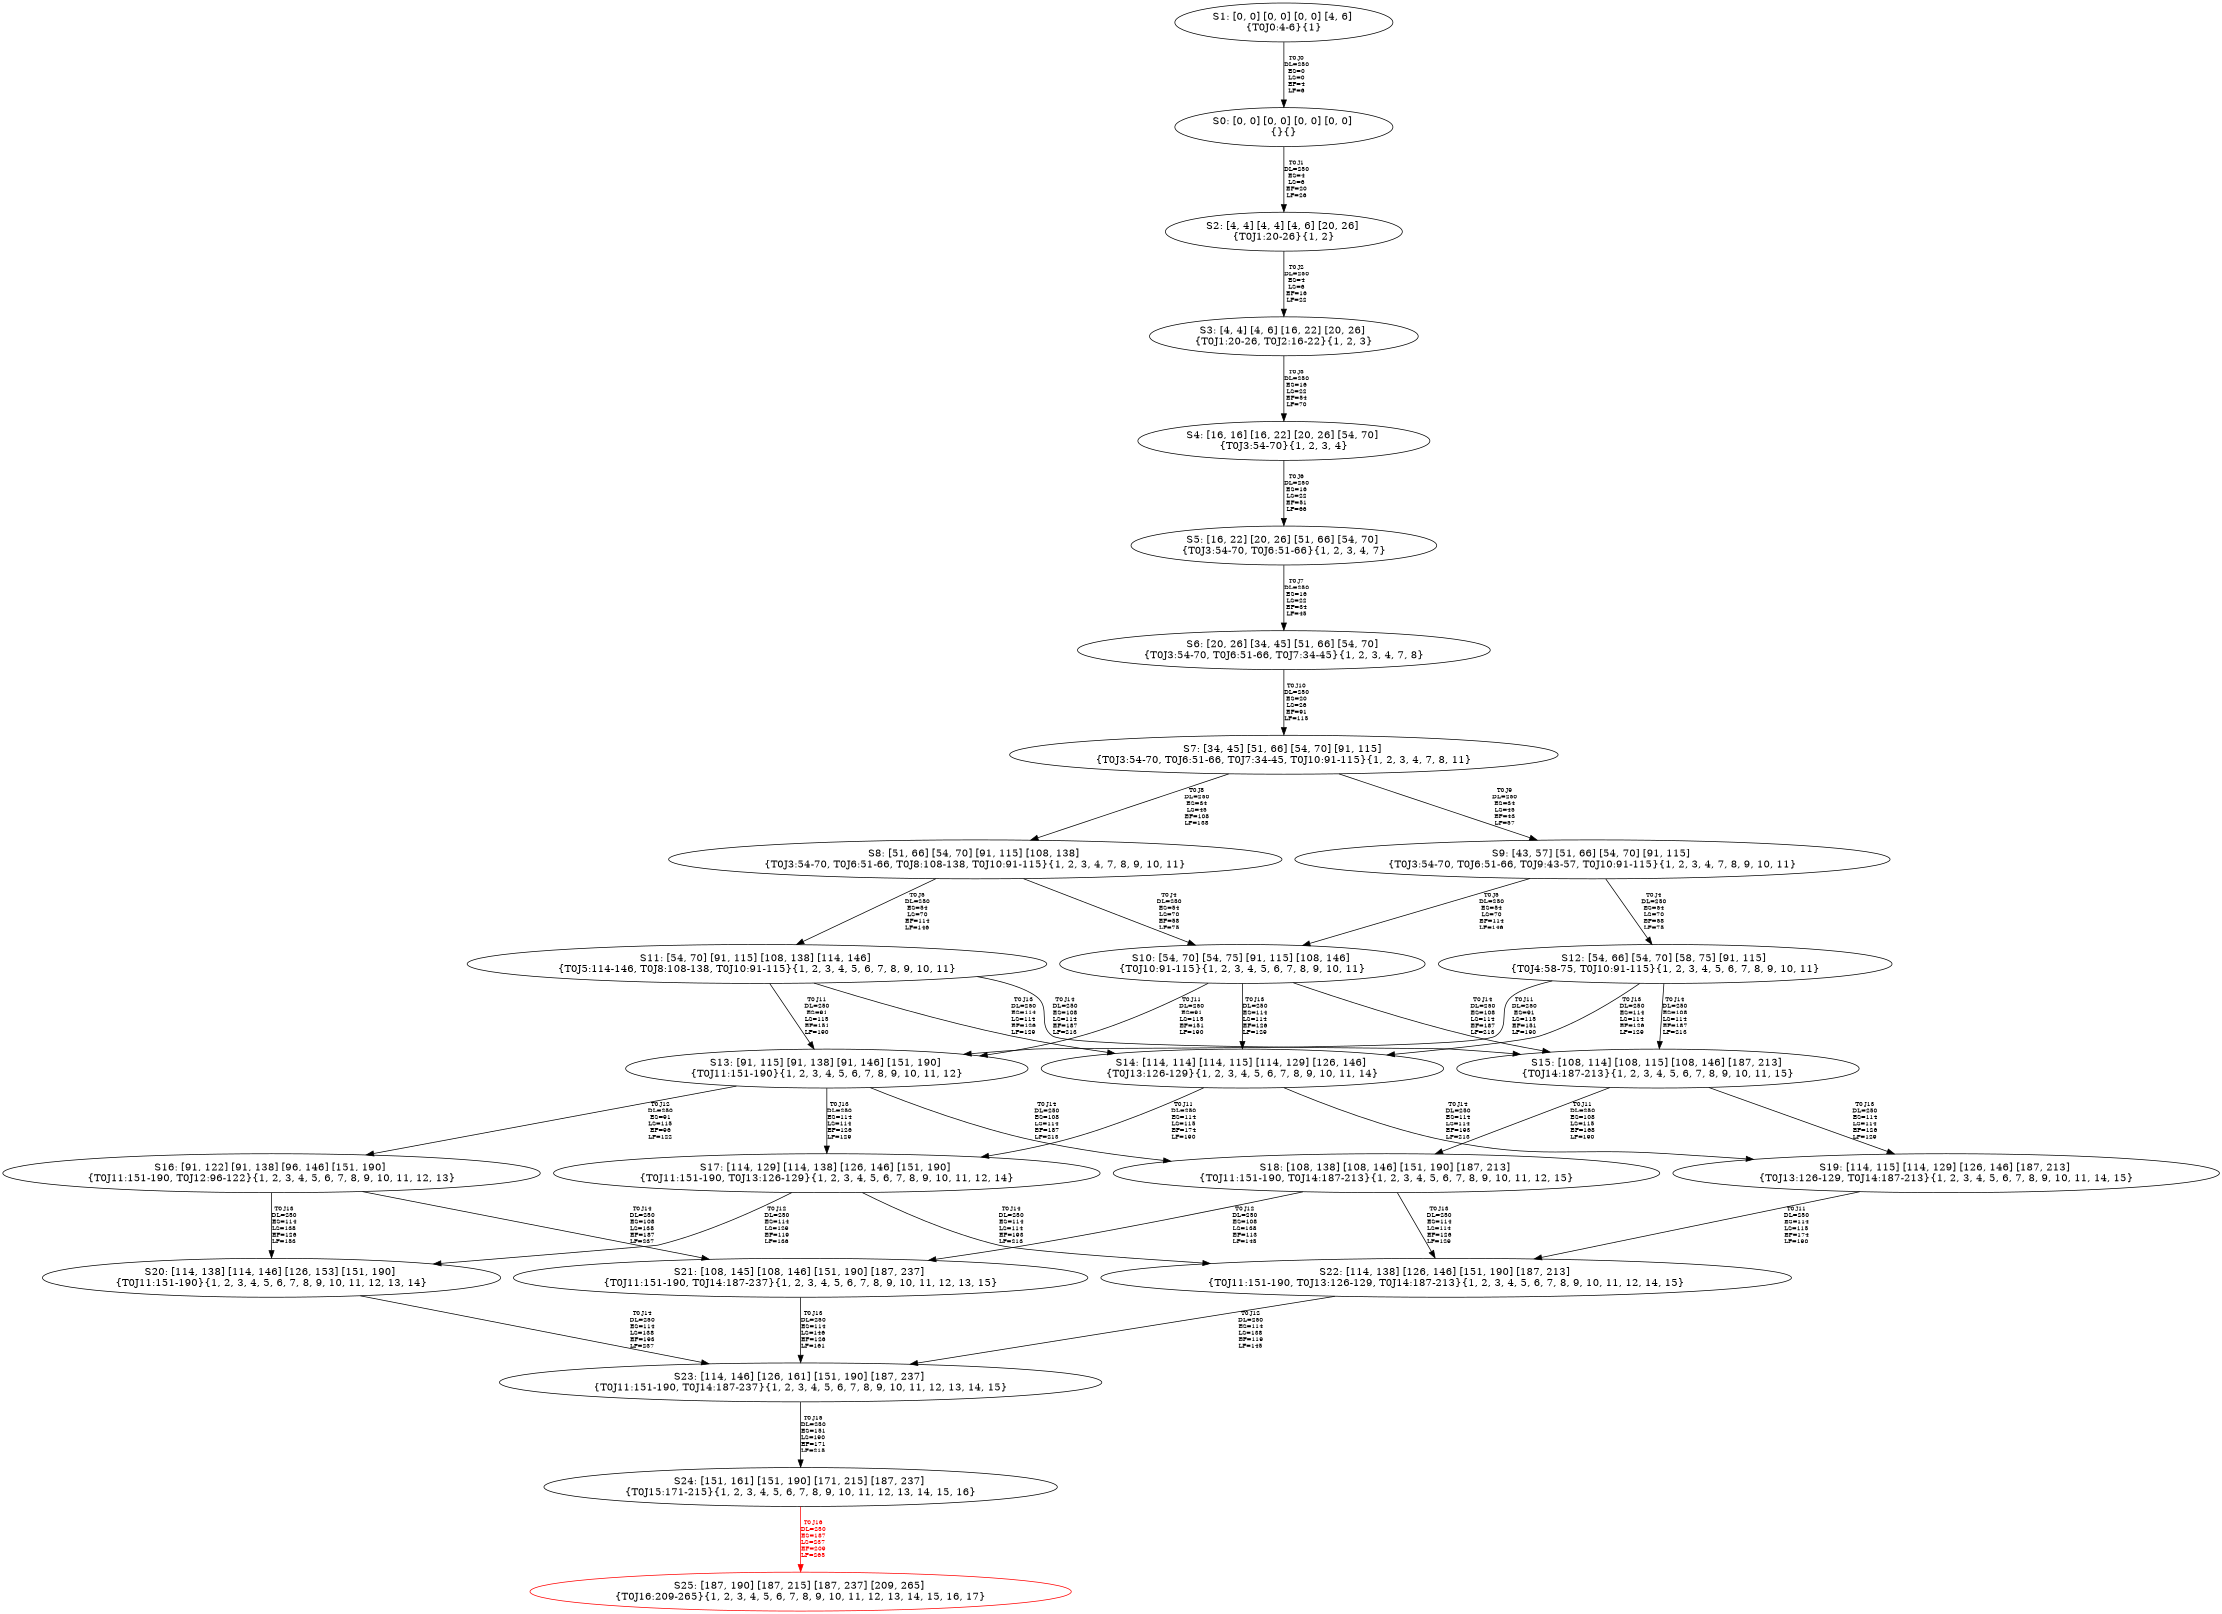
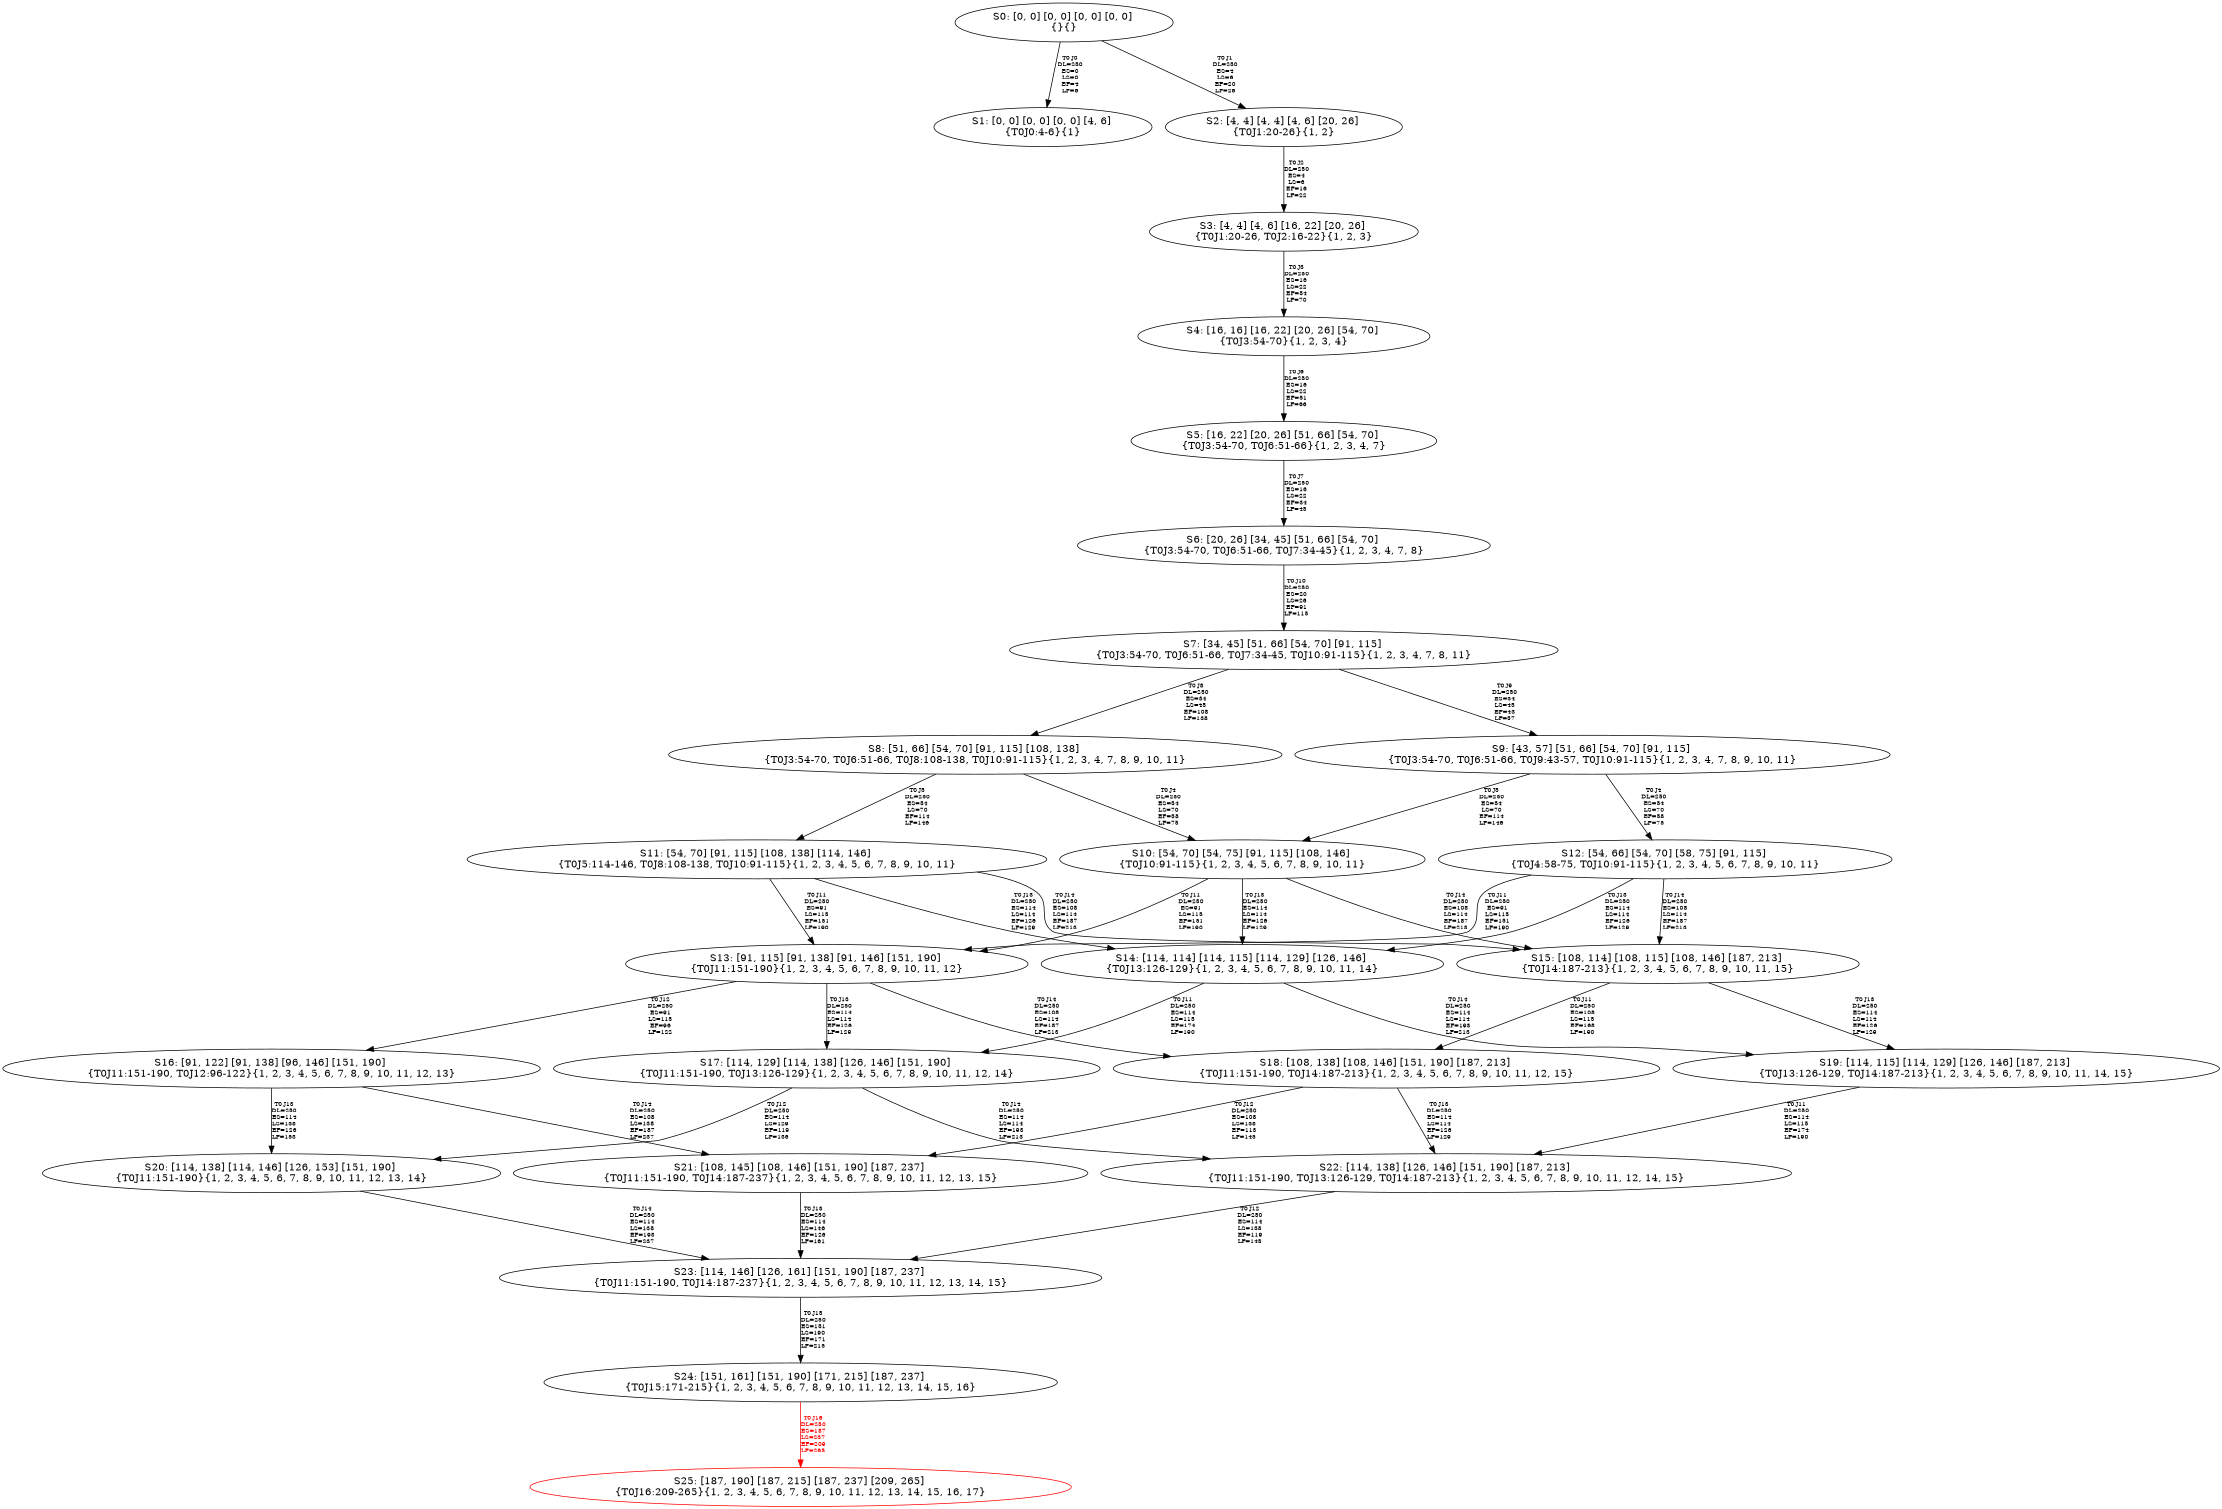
(1284, 71) -> (1054, 71)
